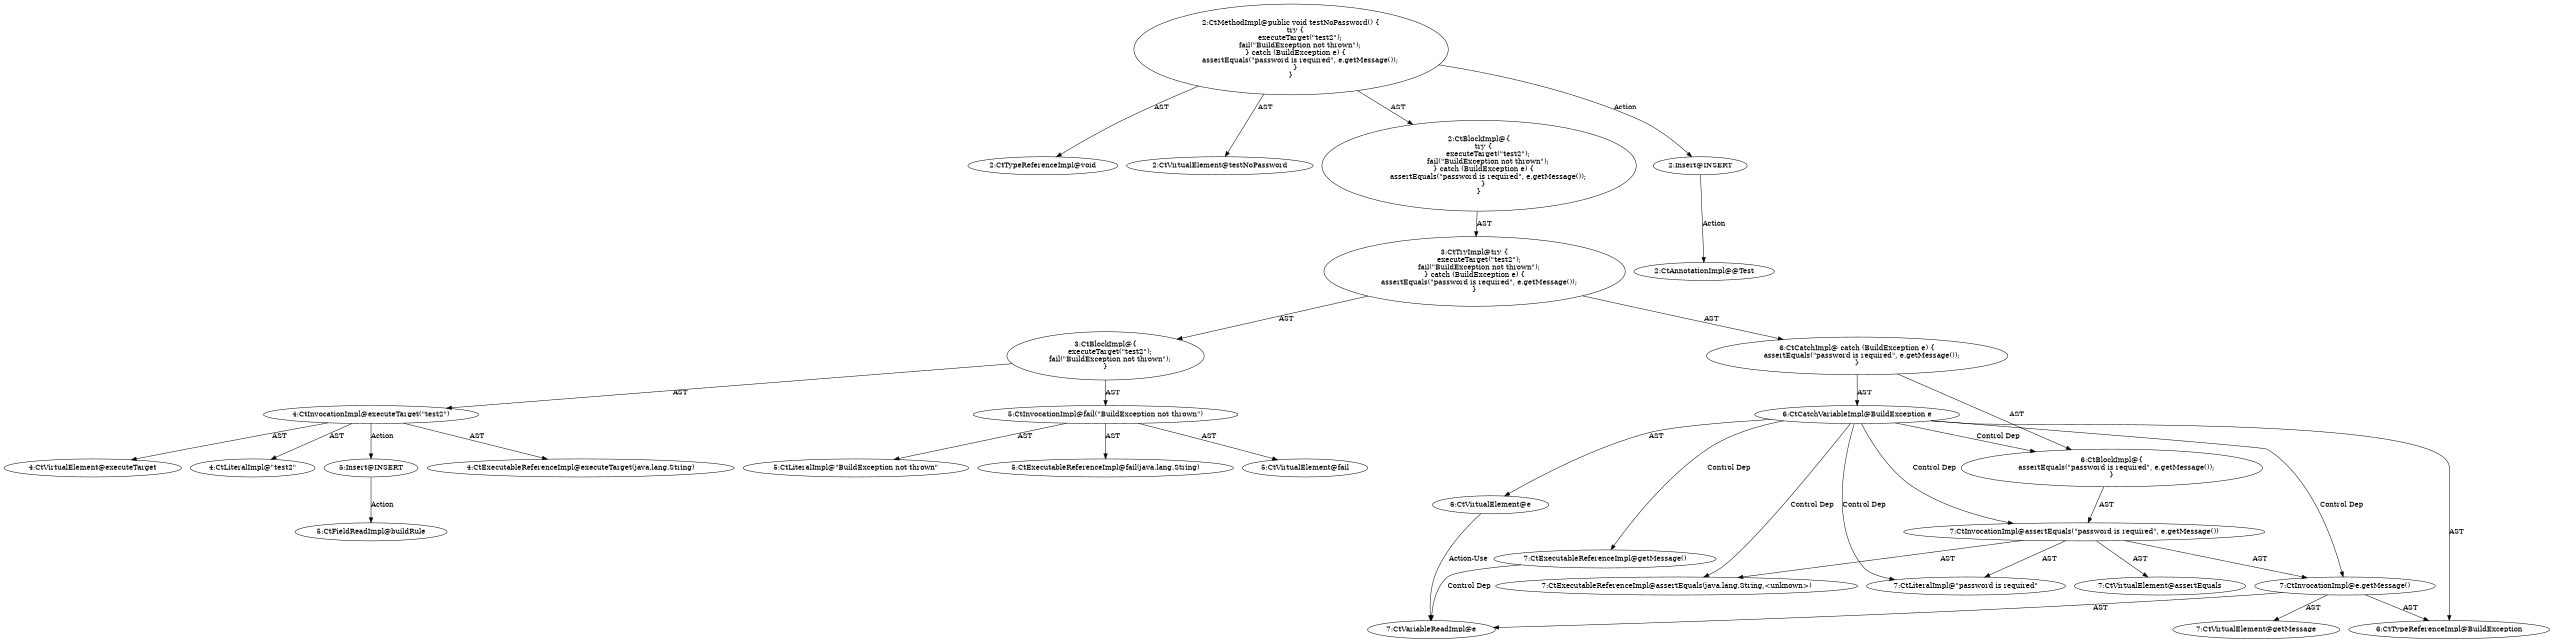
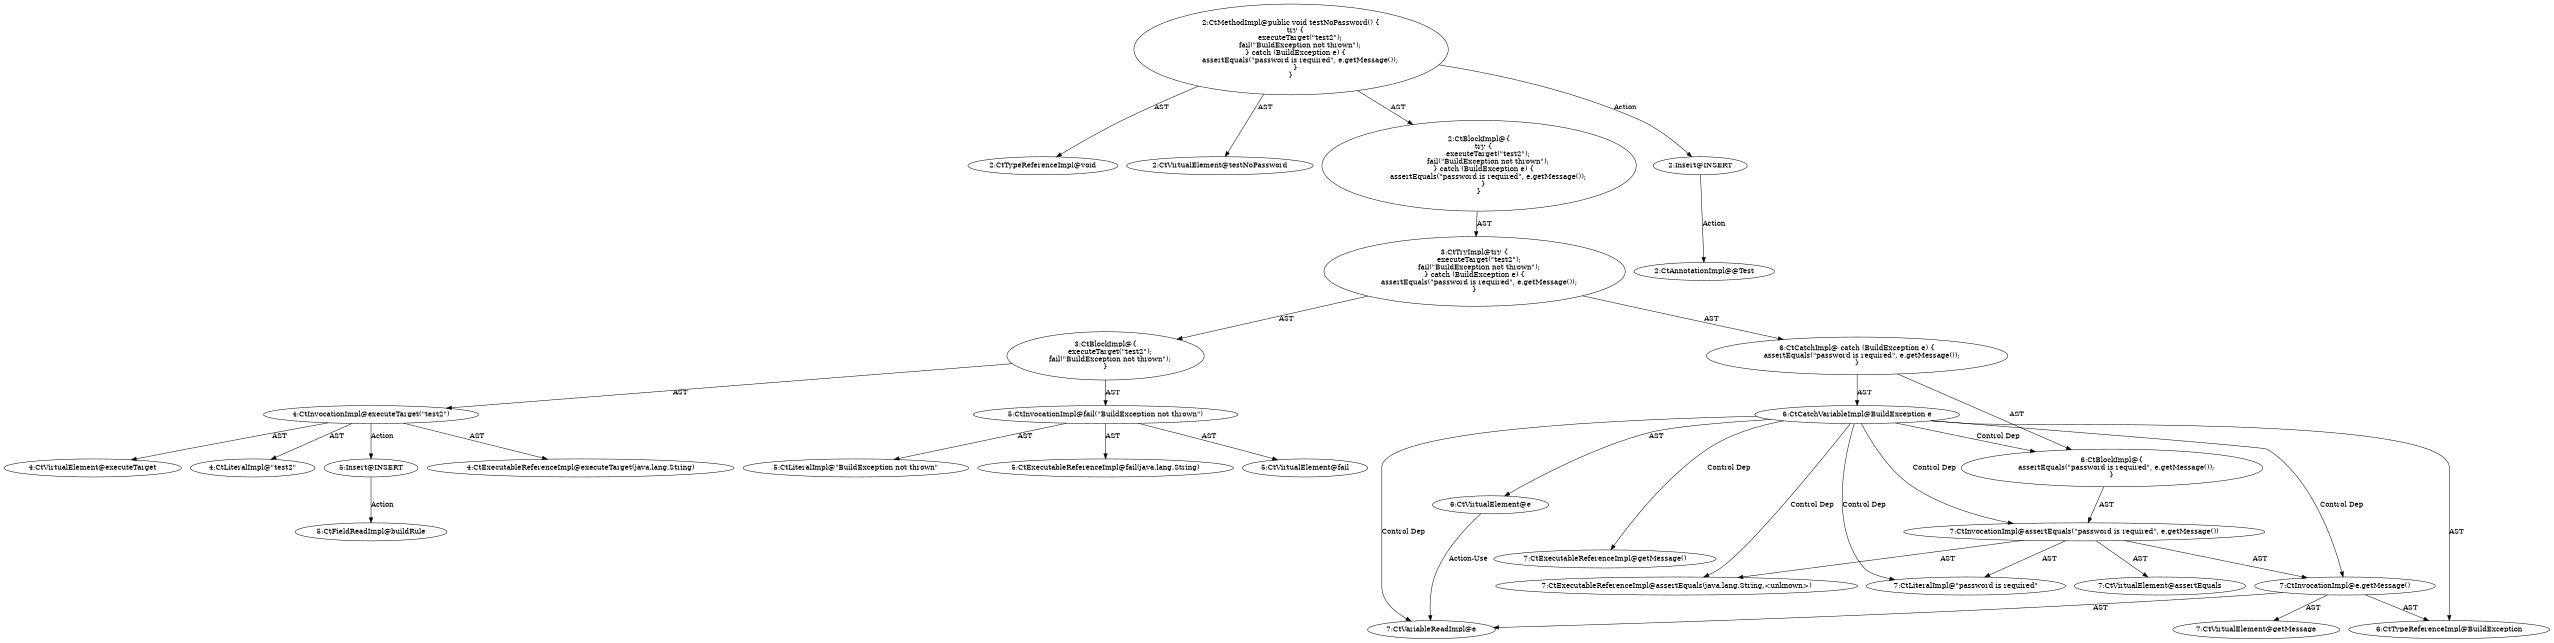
(1463, 572) -> (1484, 433)
